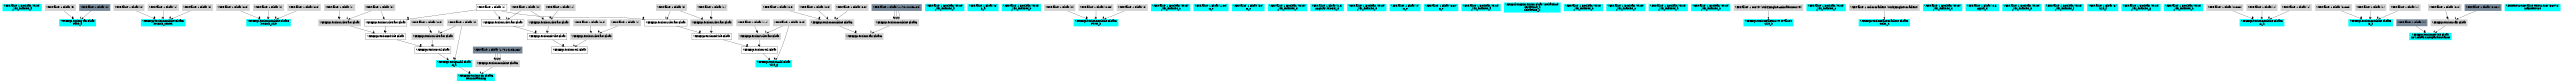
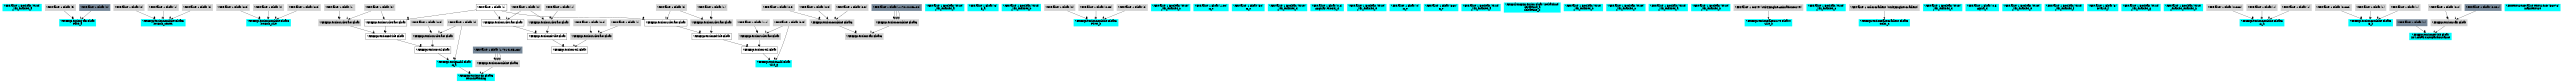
(2103, 8) -> (2103, 8)
(2183, 8) -> (2183, 8)
(1768, 23) -> (1768, 23)
